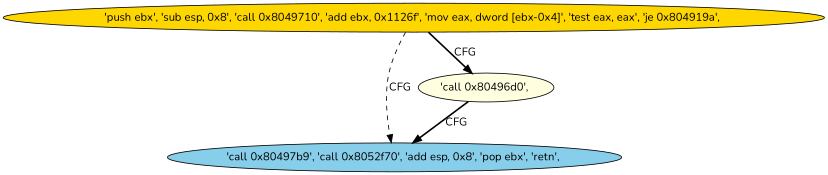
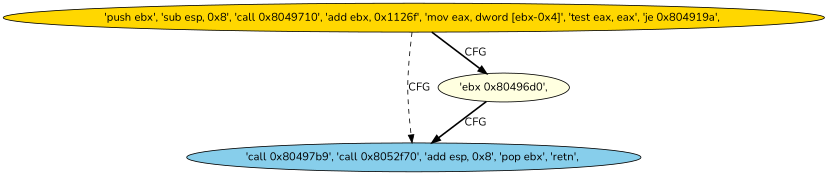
(486, 88) -> (504, 88)
